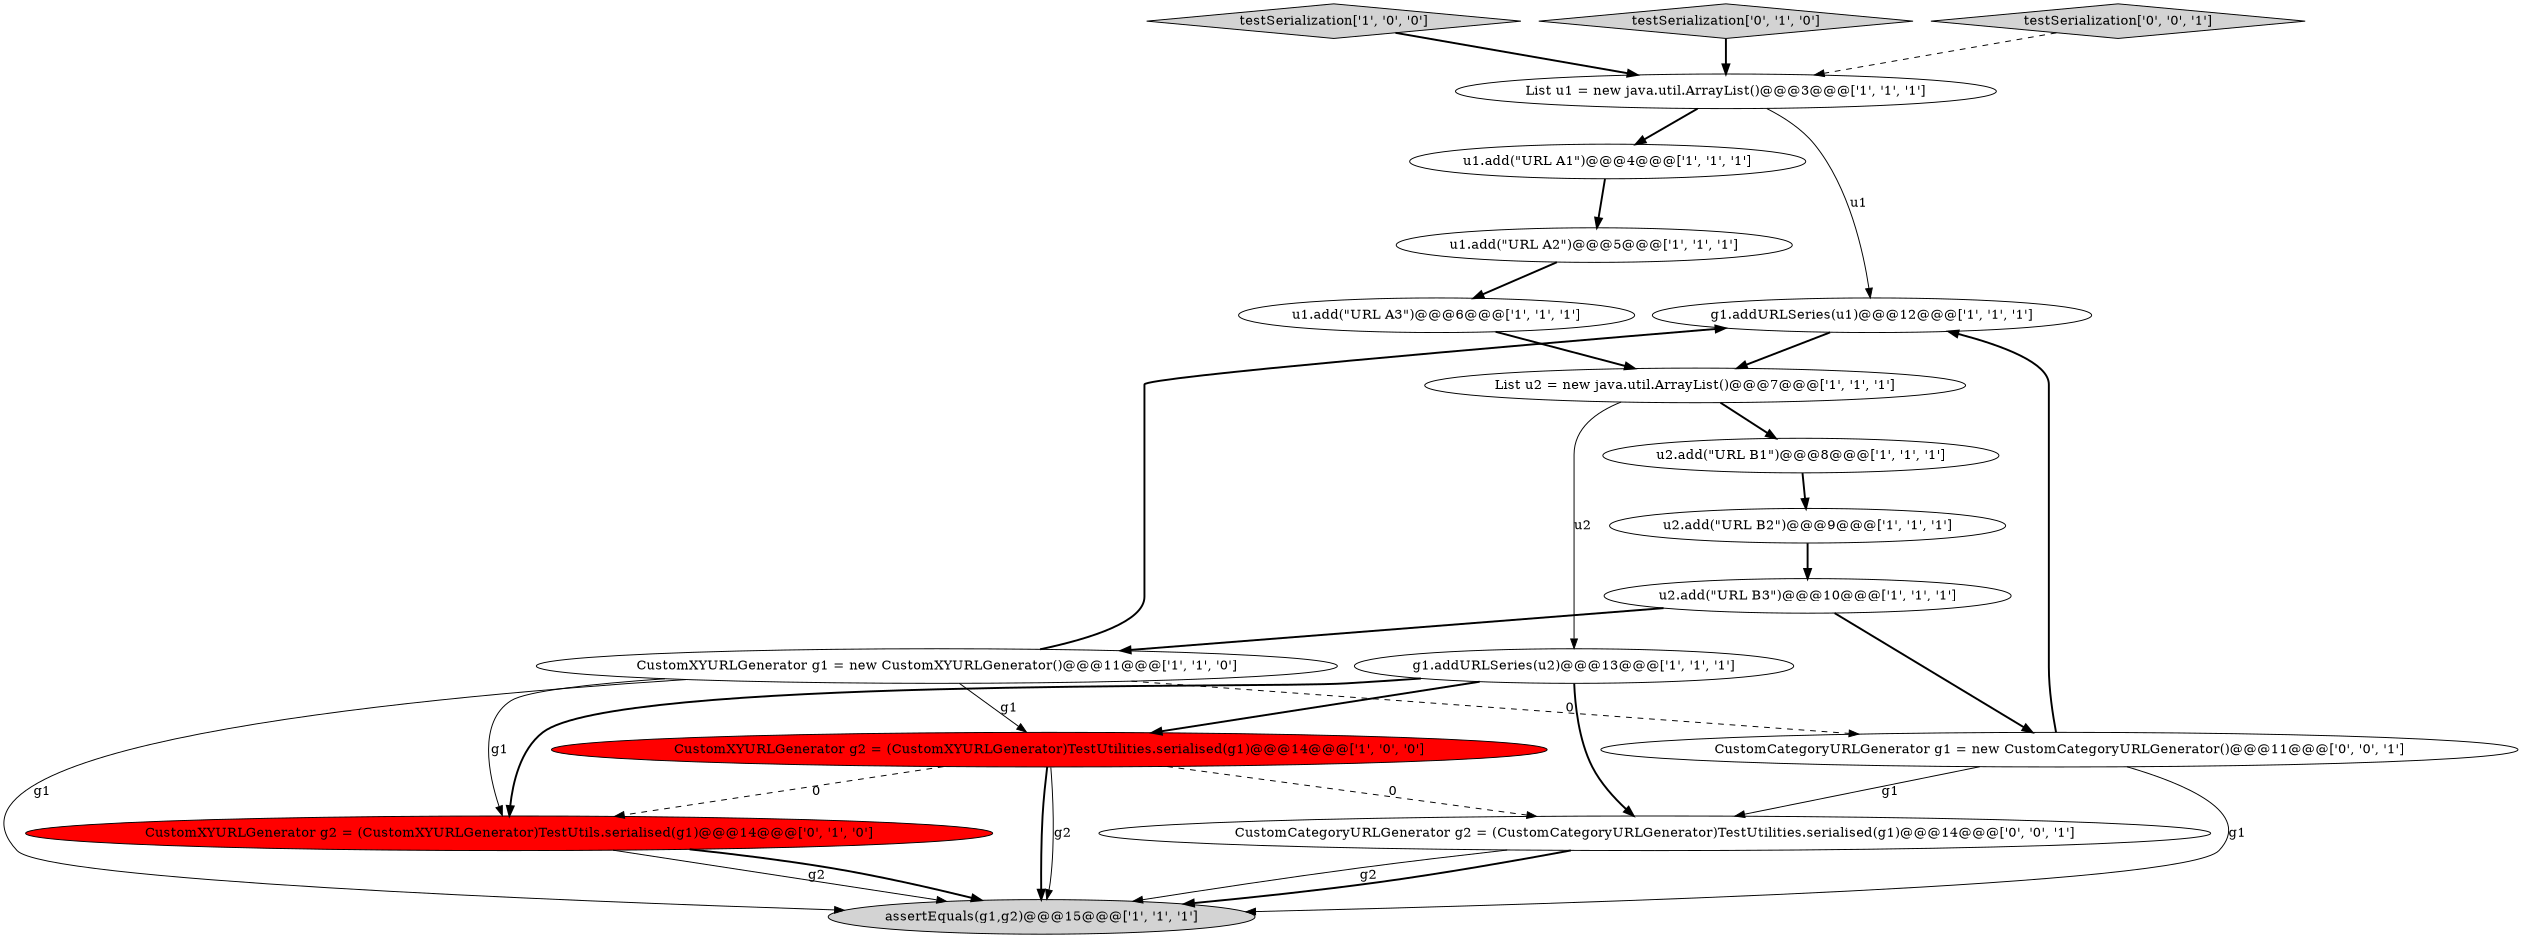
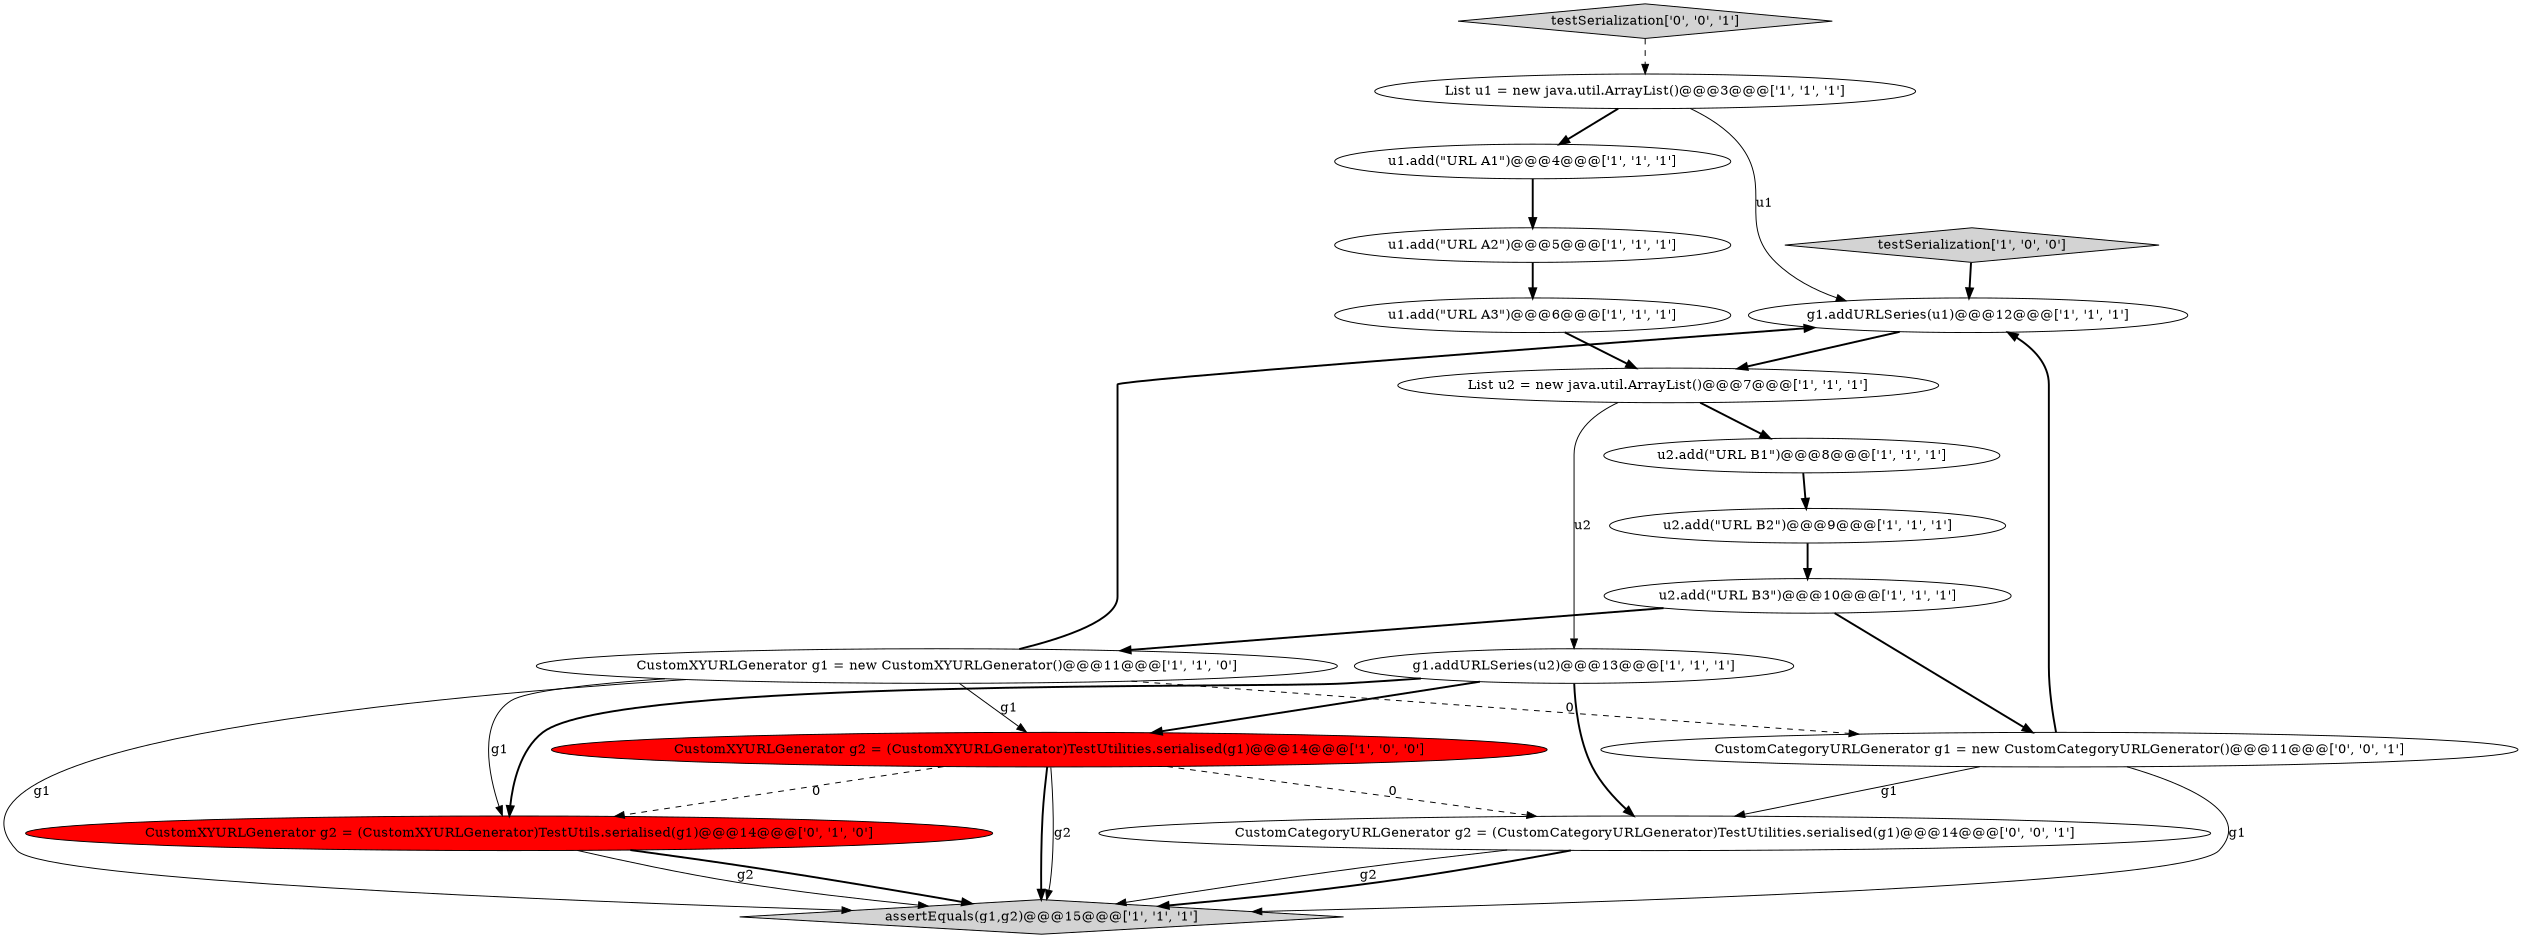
(1726, 21) -> none
(1512, 53) -> (1970, 275)
(1042, 917) -> (1042, 917)
